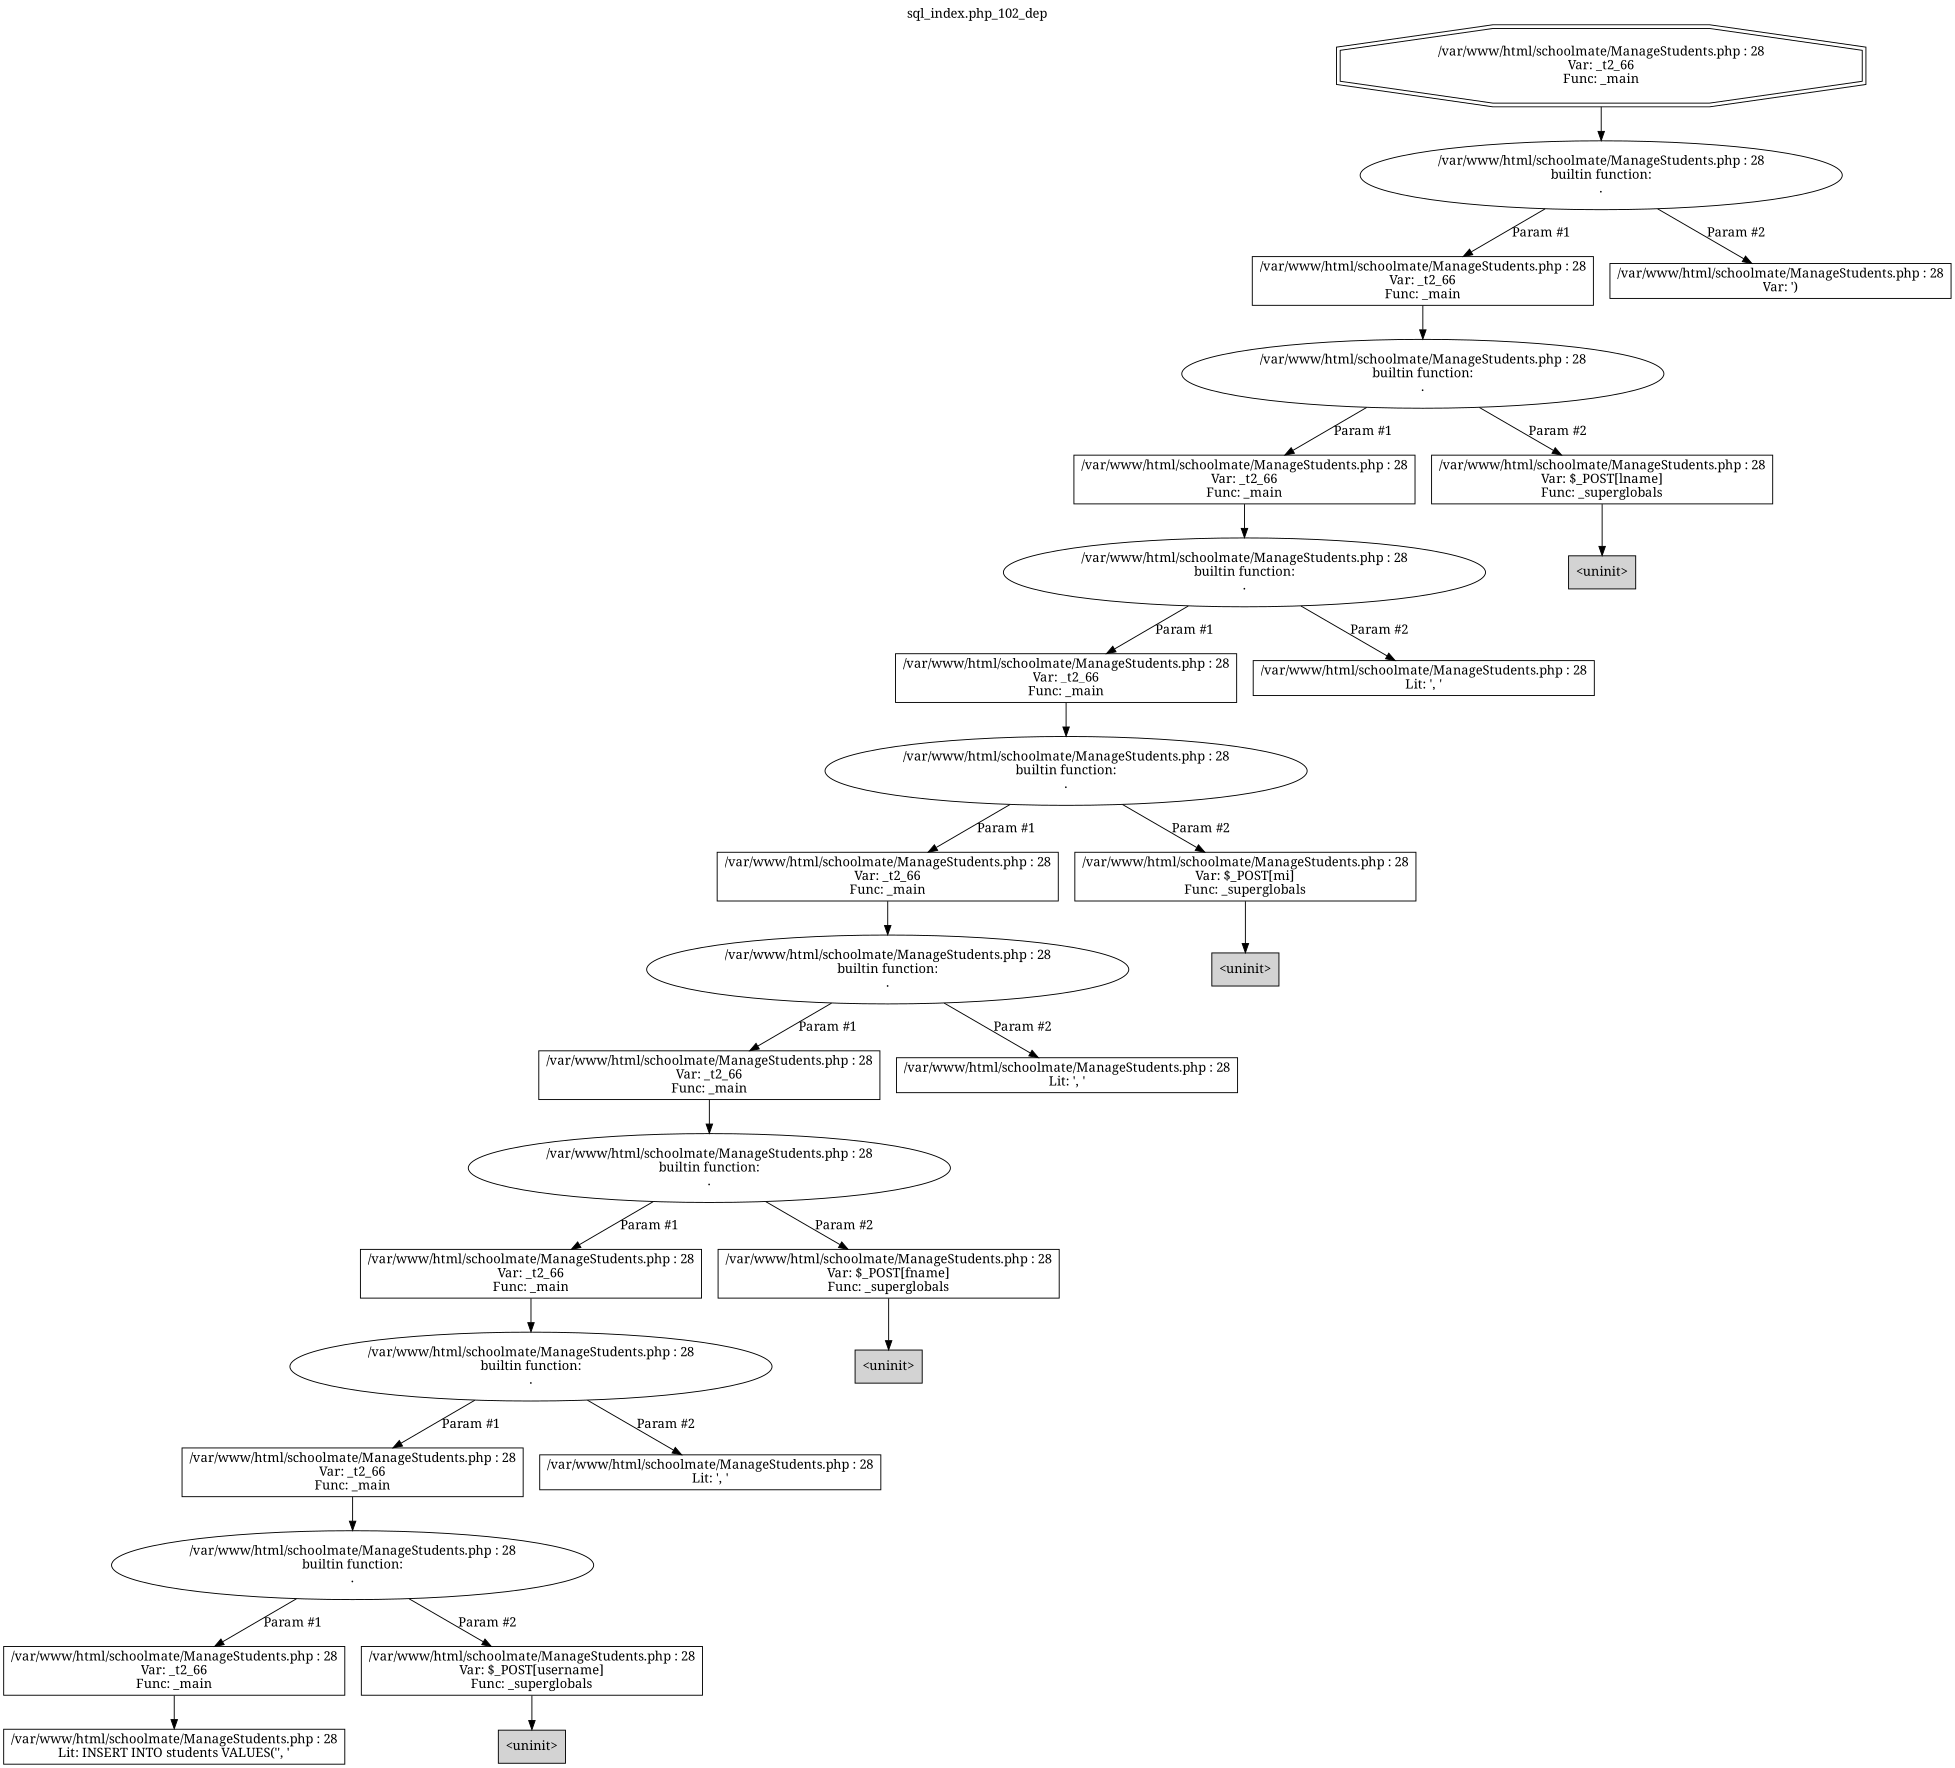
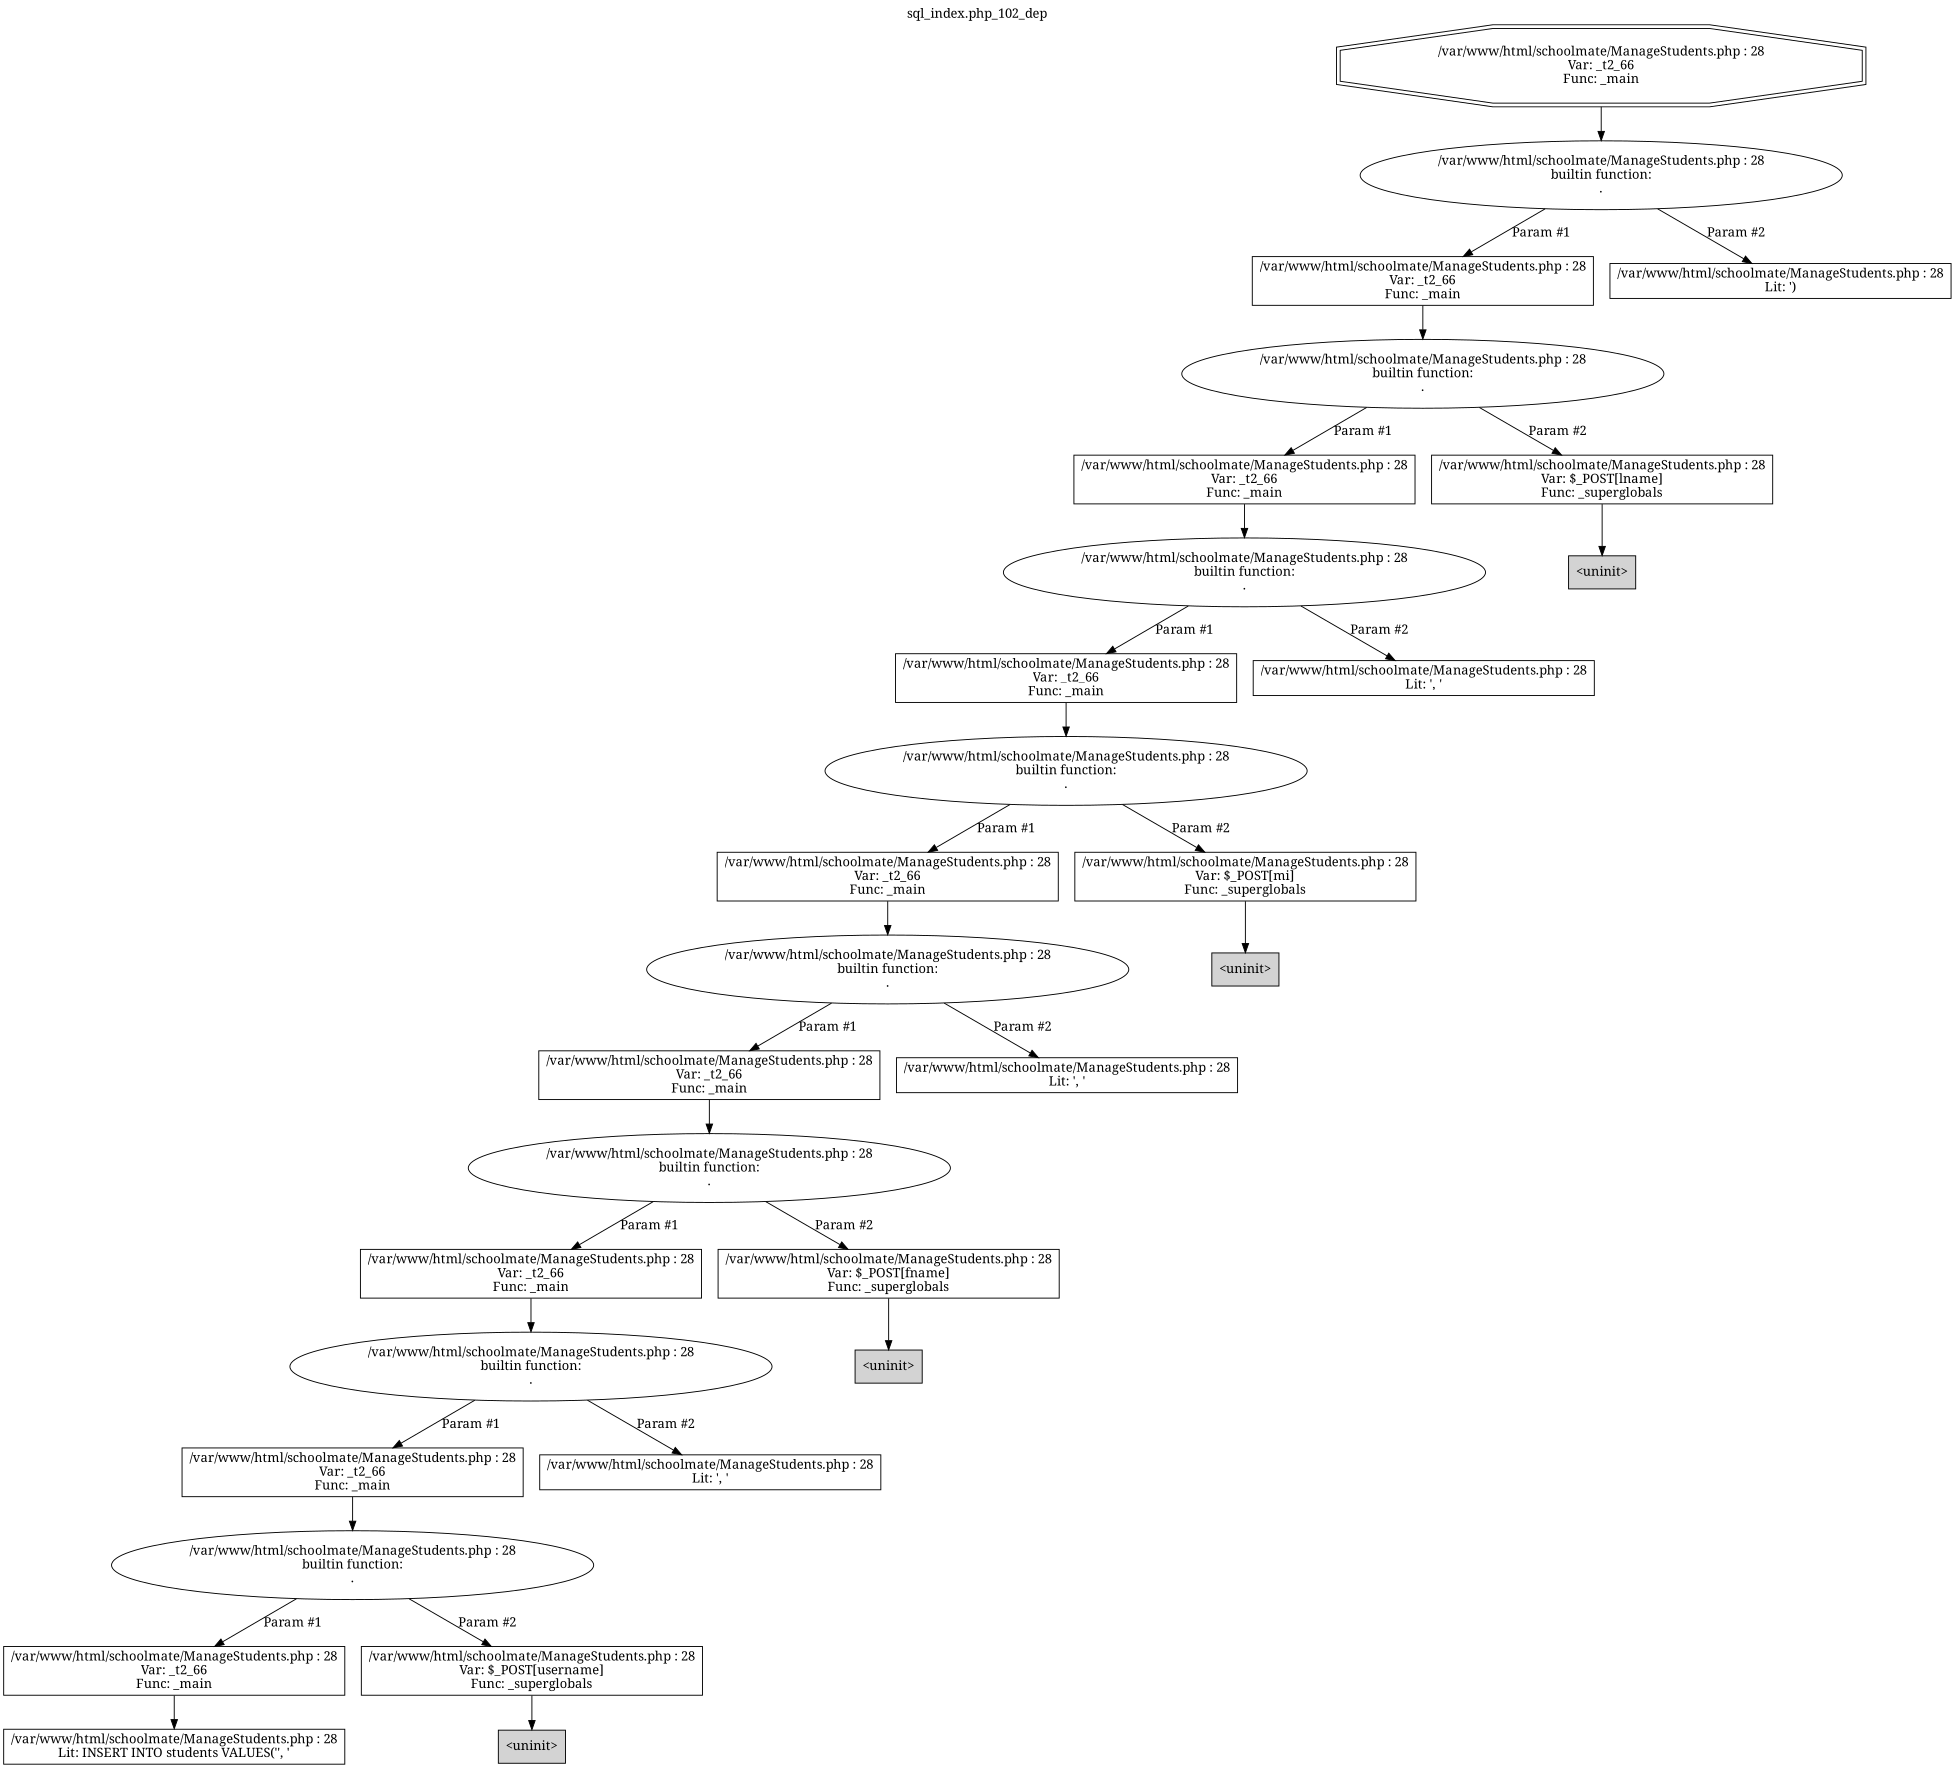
(1781, 281) -> (1781, 281)
